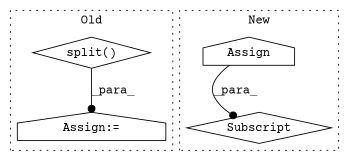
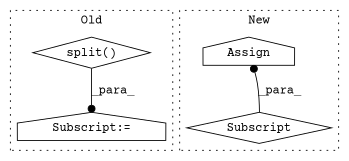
(213, 90) -> (258, 92)
(92, 128) -> (92, 128)
